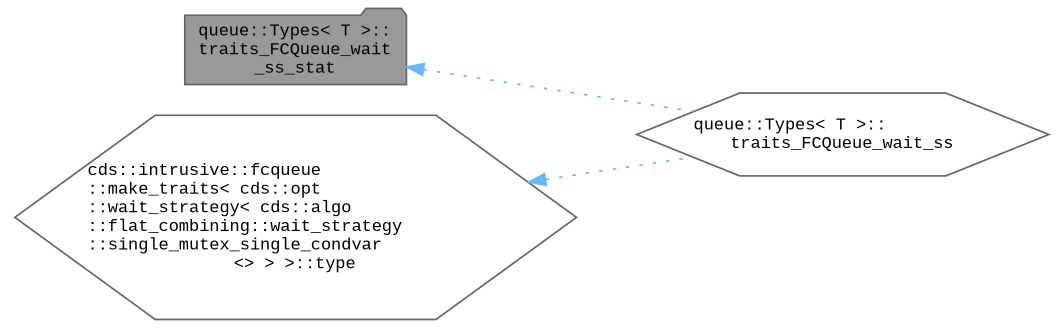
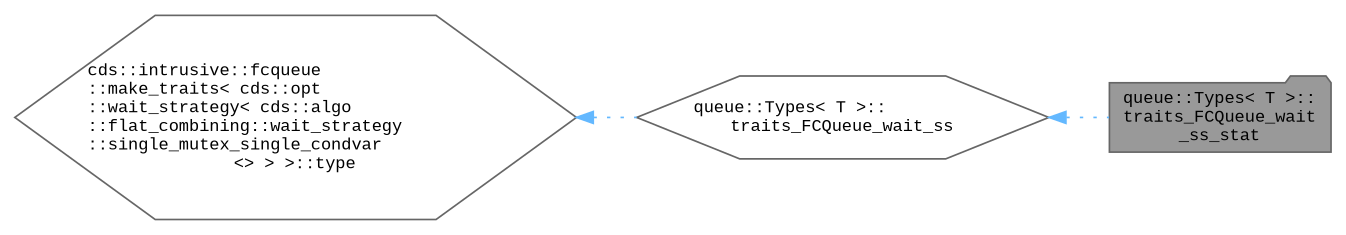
(558, 91) -> (1088, 117)
